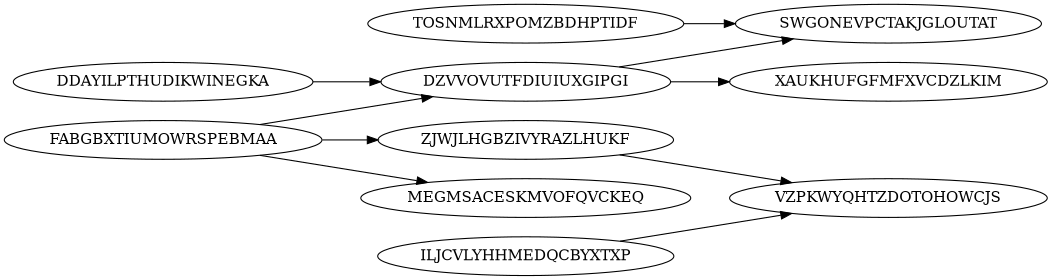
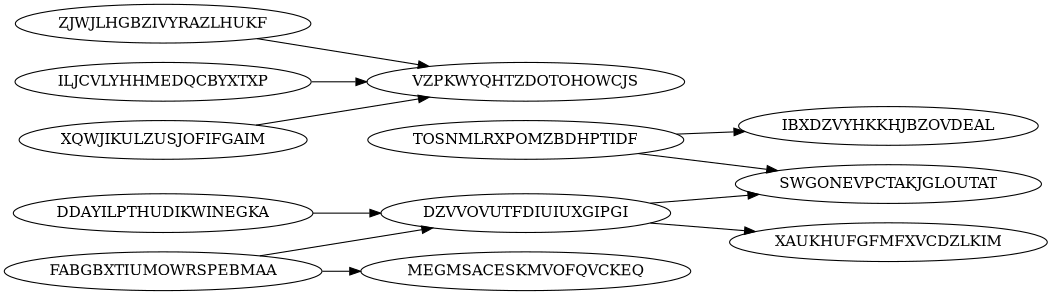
none -> (888, 126)
none -> (163, 140)
(345, 140) -> none
